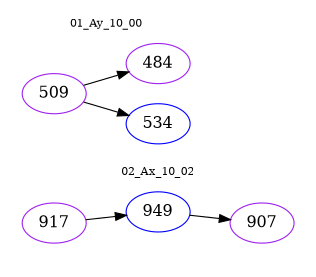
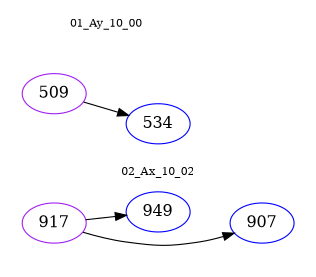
(158, 64) -> none
(204, 217) -> (153, 245)
(262, 223) -> (262, 223)
